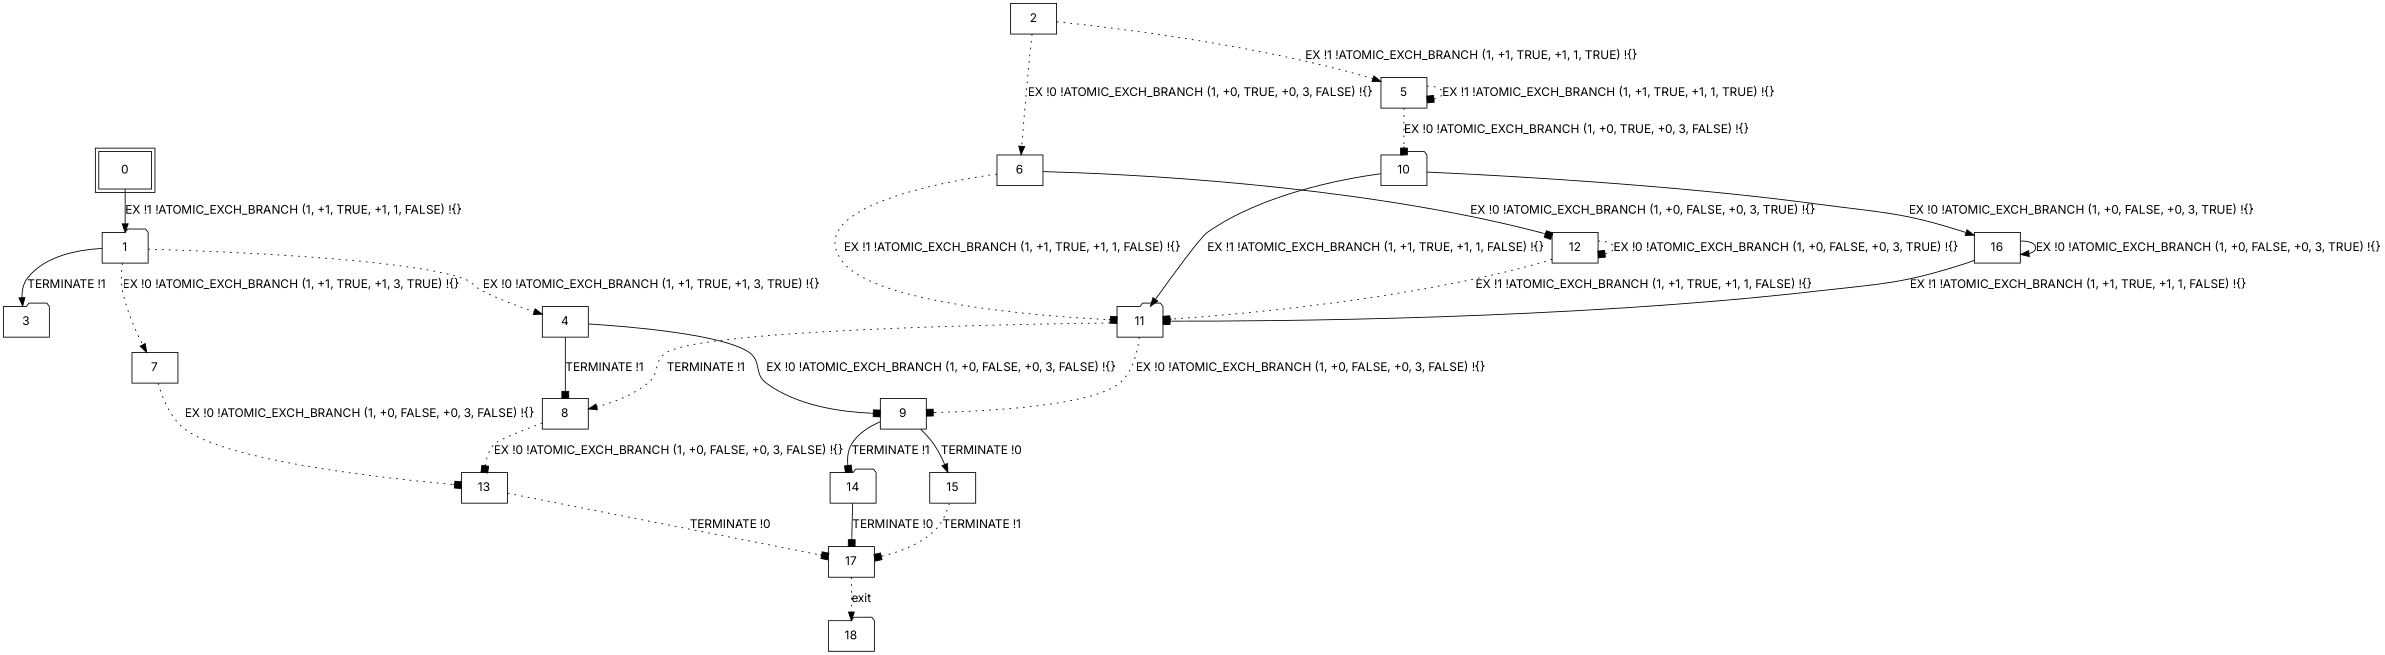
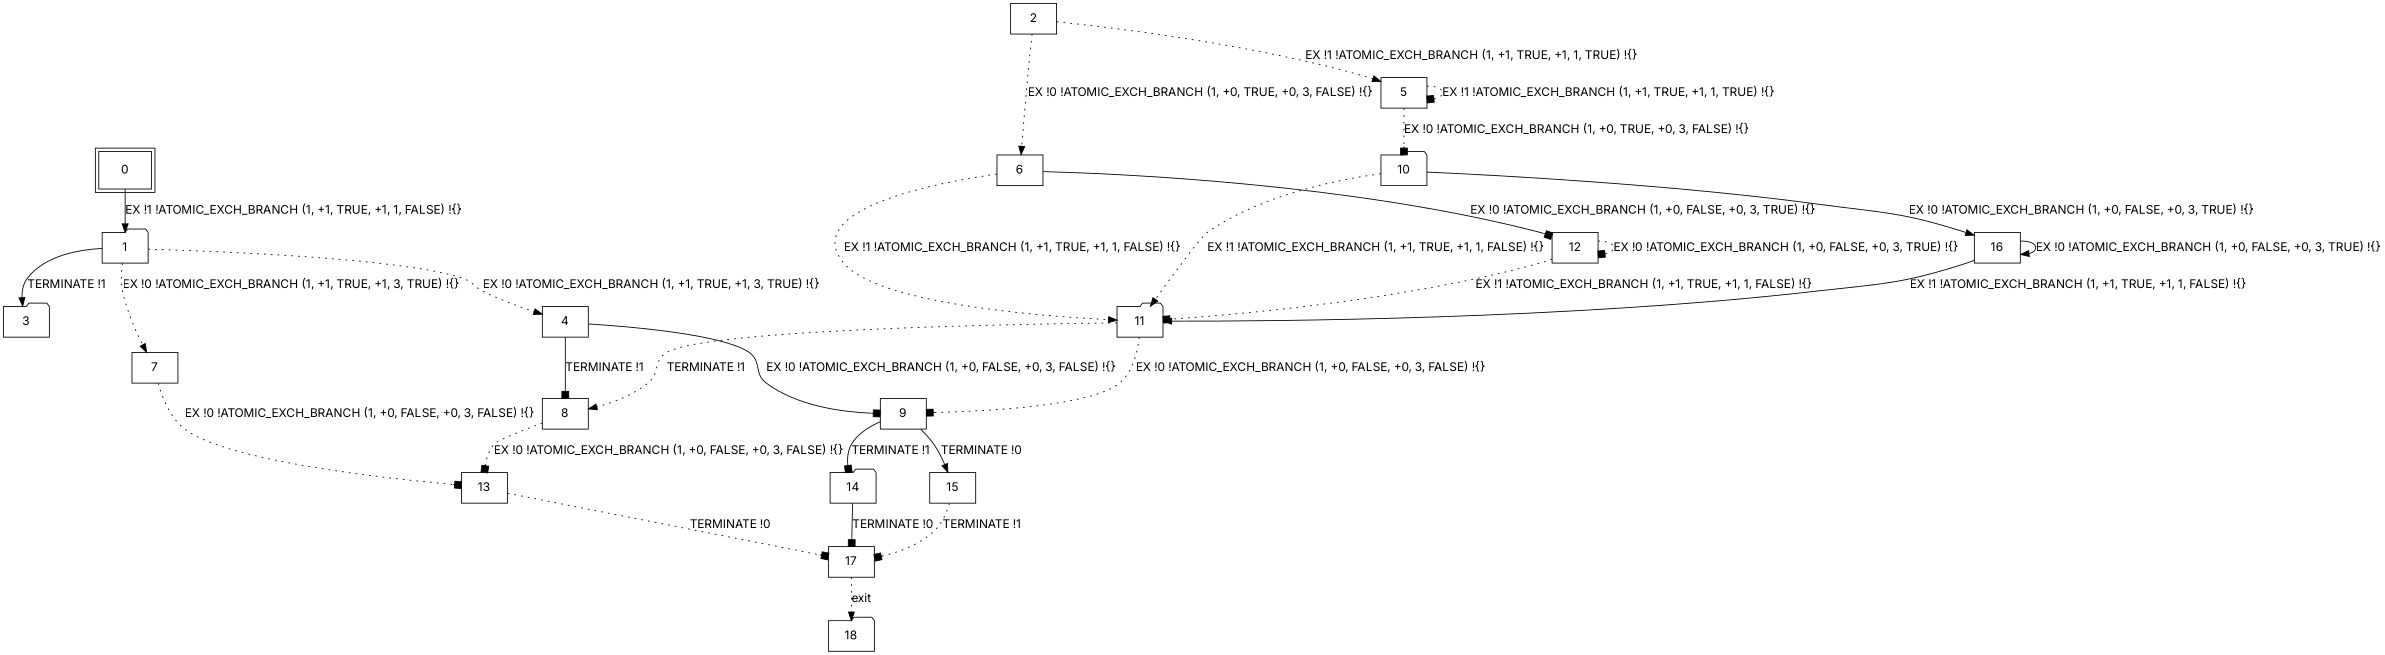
(1251, 208) -> (1251, 208)
(872, 281) -> (872, 281)
(1575, 311) -> (1575, 311)
